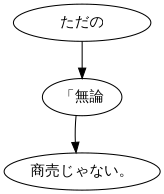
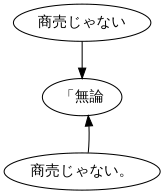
(82, 23) -> (82, 23)
(75, 129) -> (89, 139)
